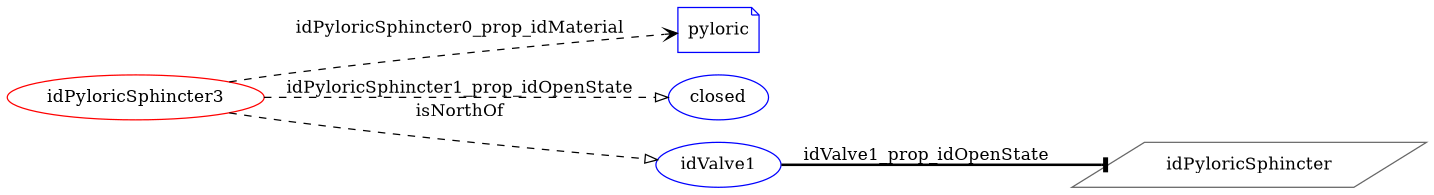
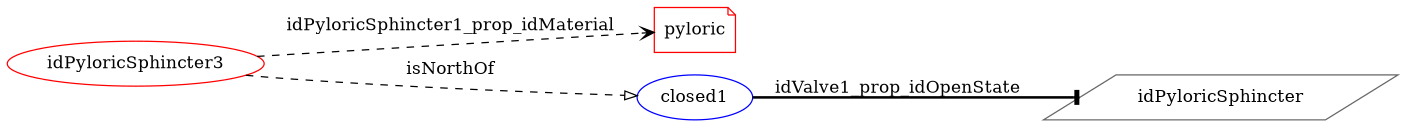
(460, 28) -> (451, 26)
(718, 30) -> (695, 30)
(718, 97) -> none
(718, 165) -> (695, 97)
